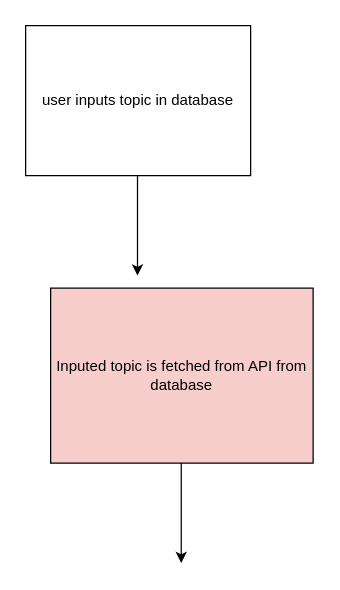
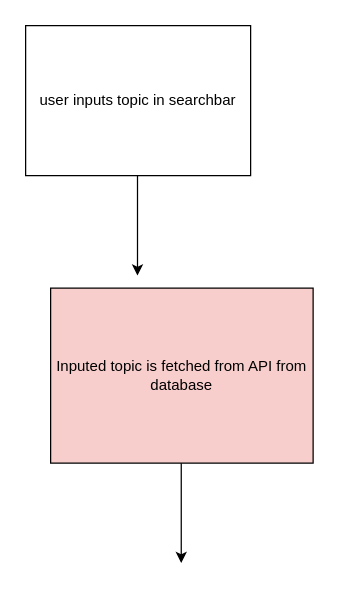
(138, 101) -> (138, 101)
